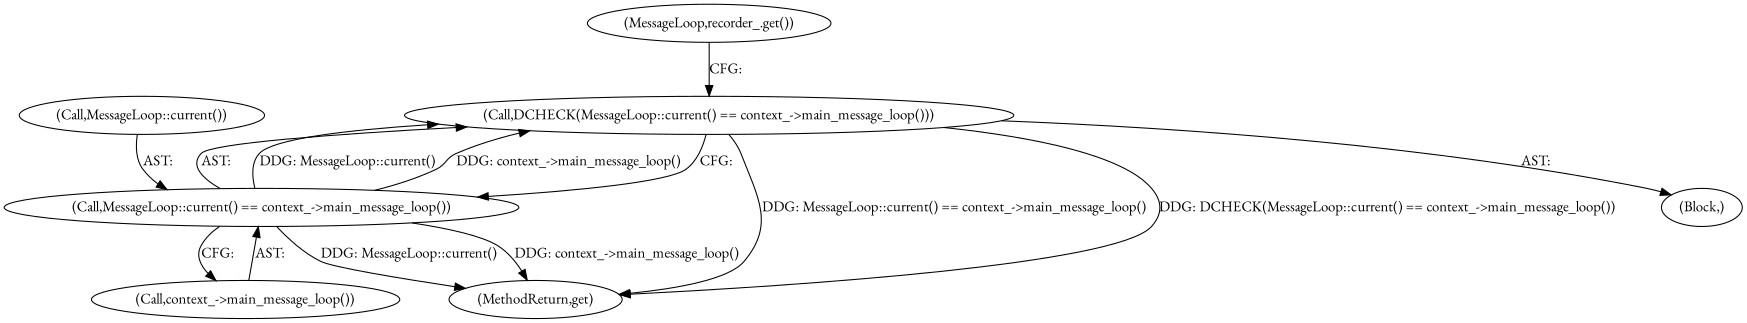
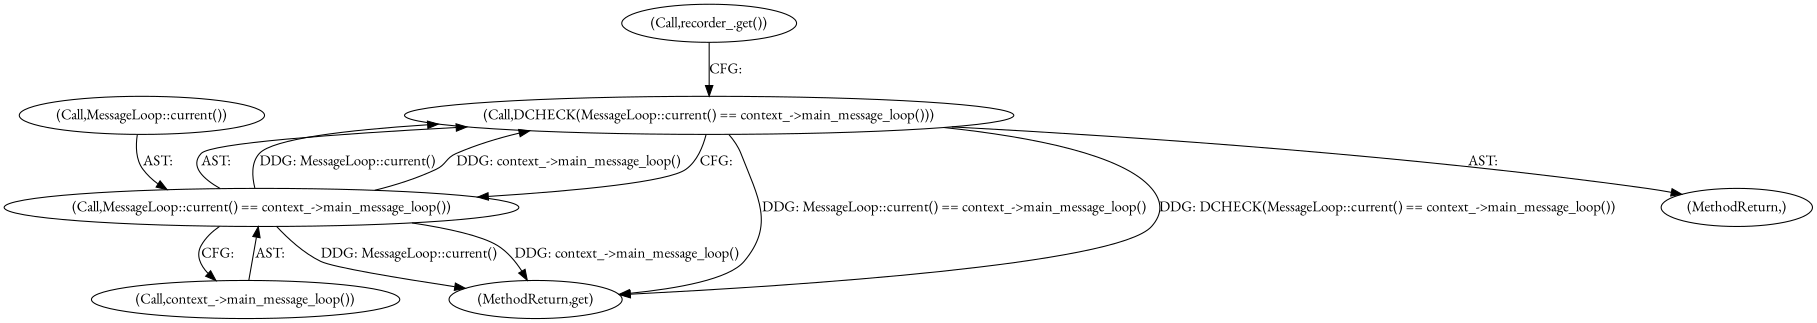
(709, 23) -> (709, 23)
(1702, 207) -> (1737, 207)
